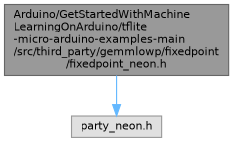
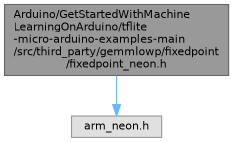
(117, 127) -> (117, 127)
